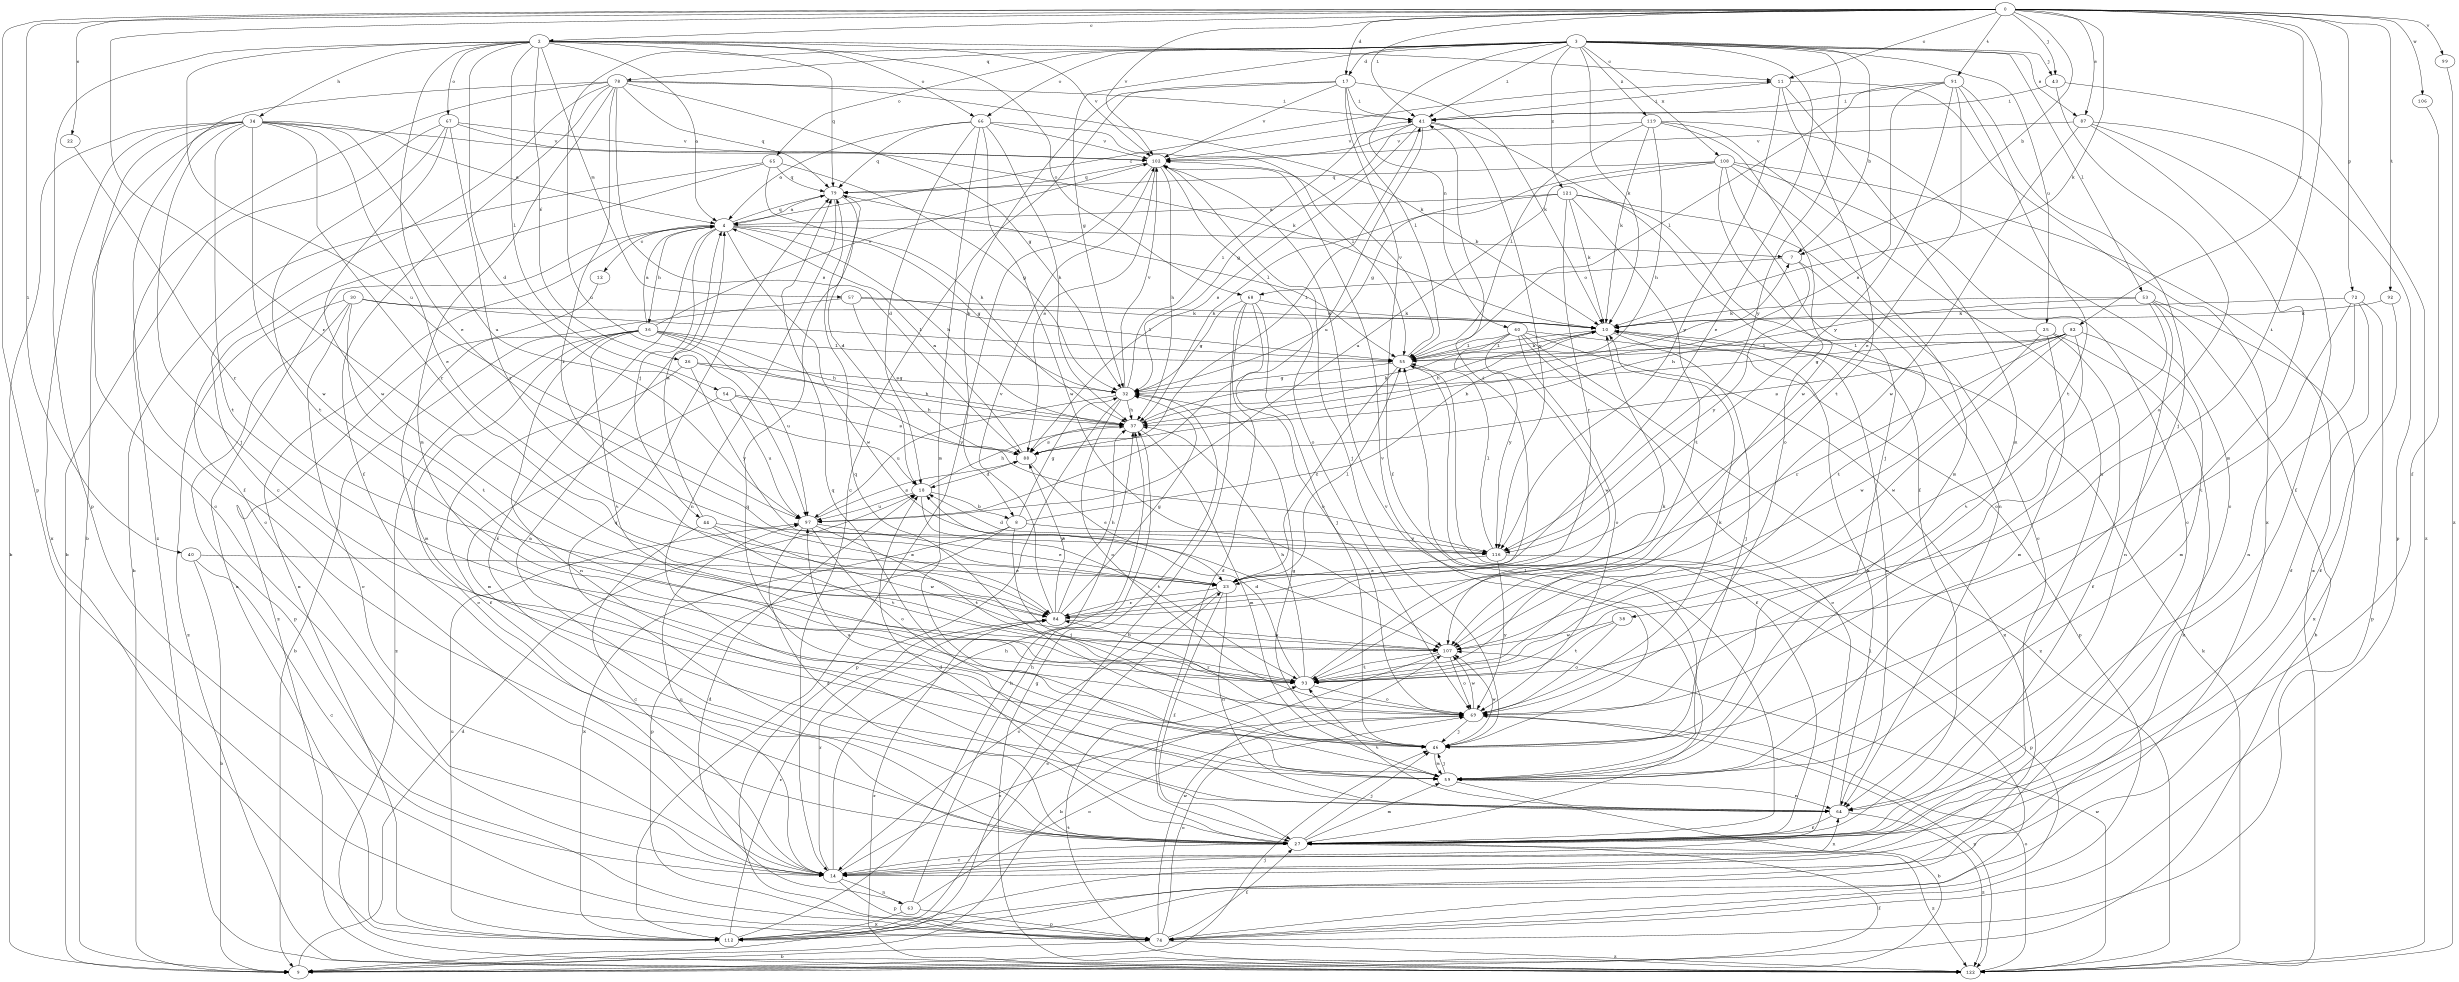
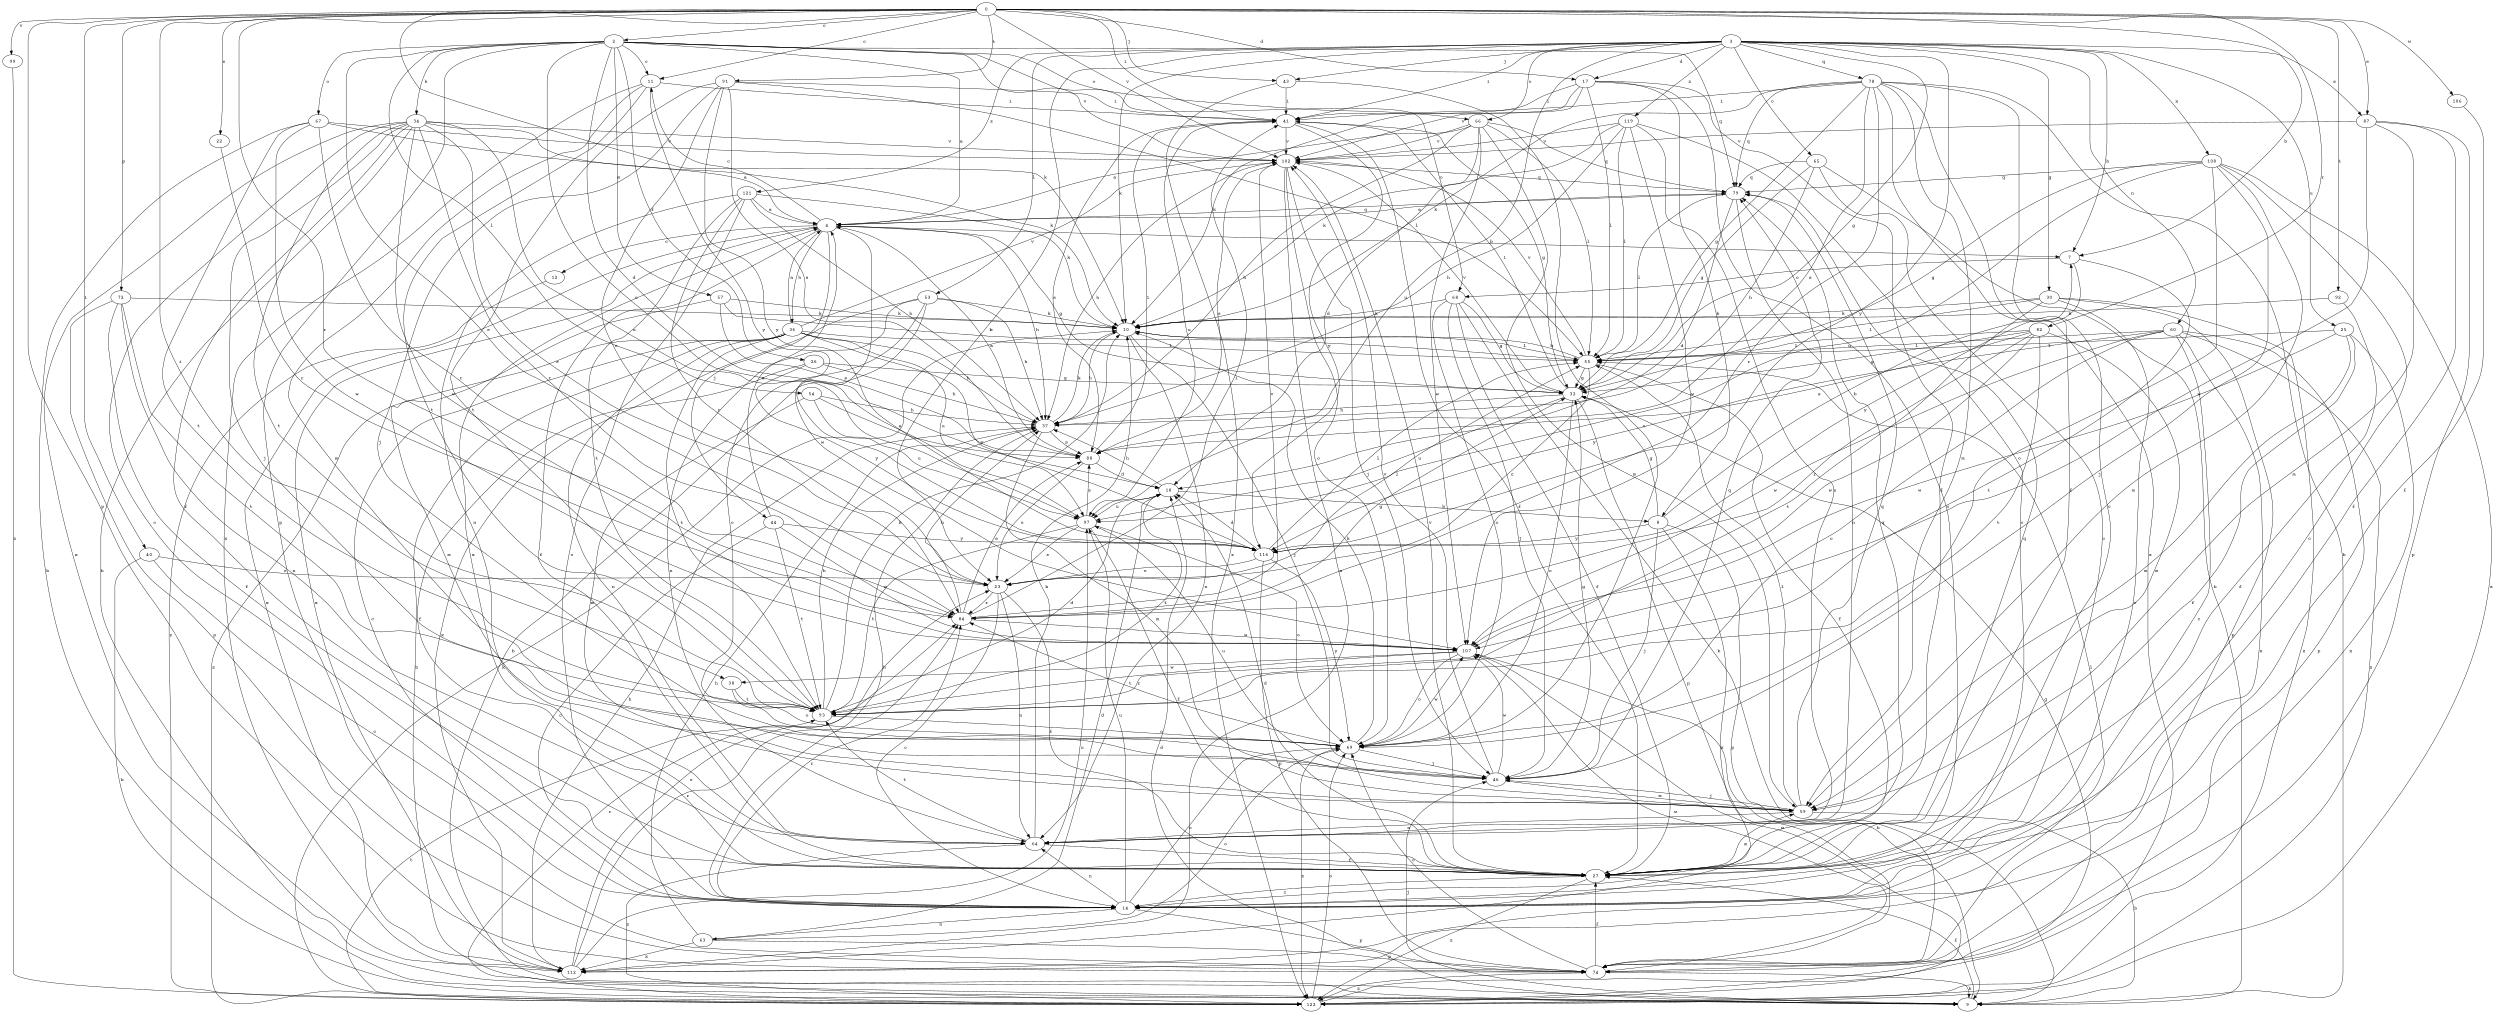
none -> (2000, 60)
(1538, 638) -> (1101, 668)
(1368, 795) -> none
